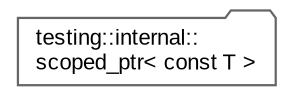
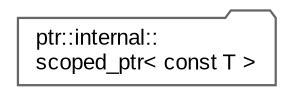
(147, 52) -> (147, 52)
